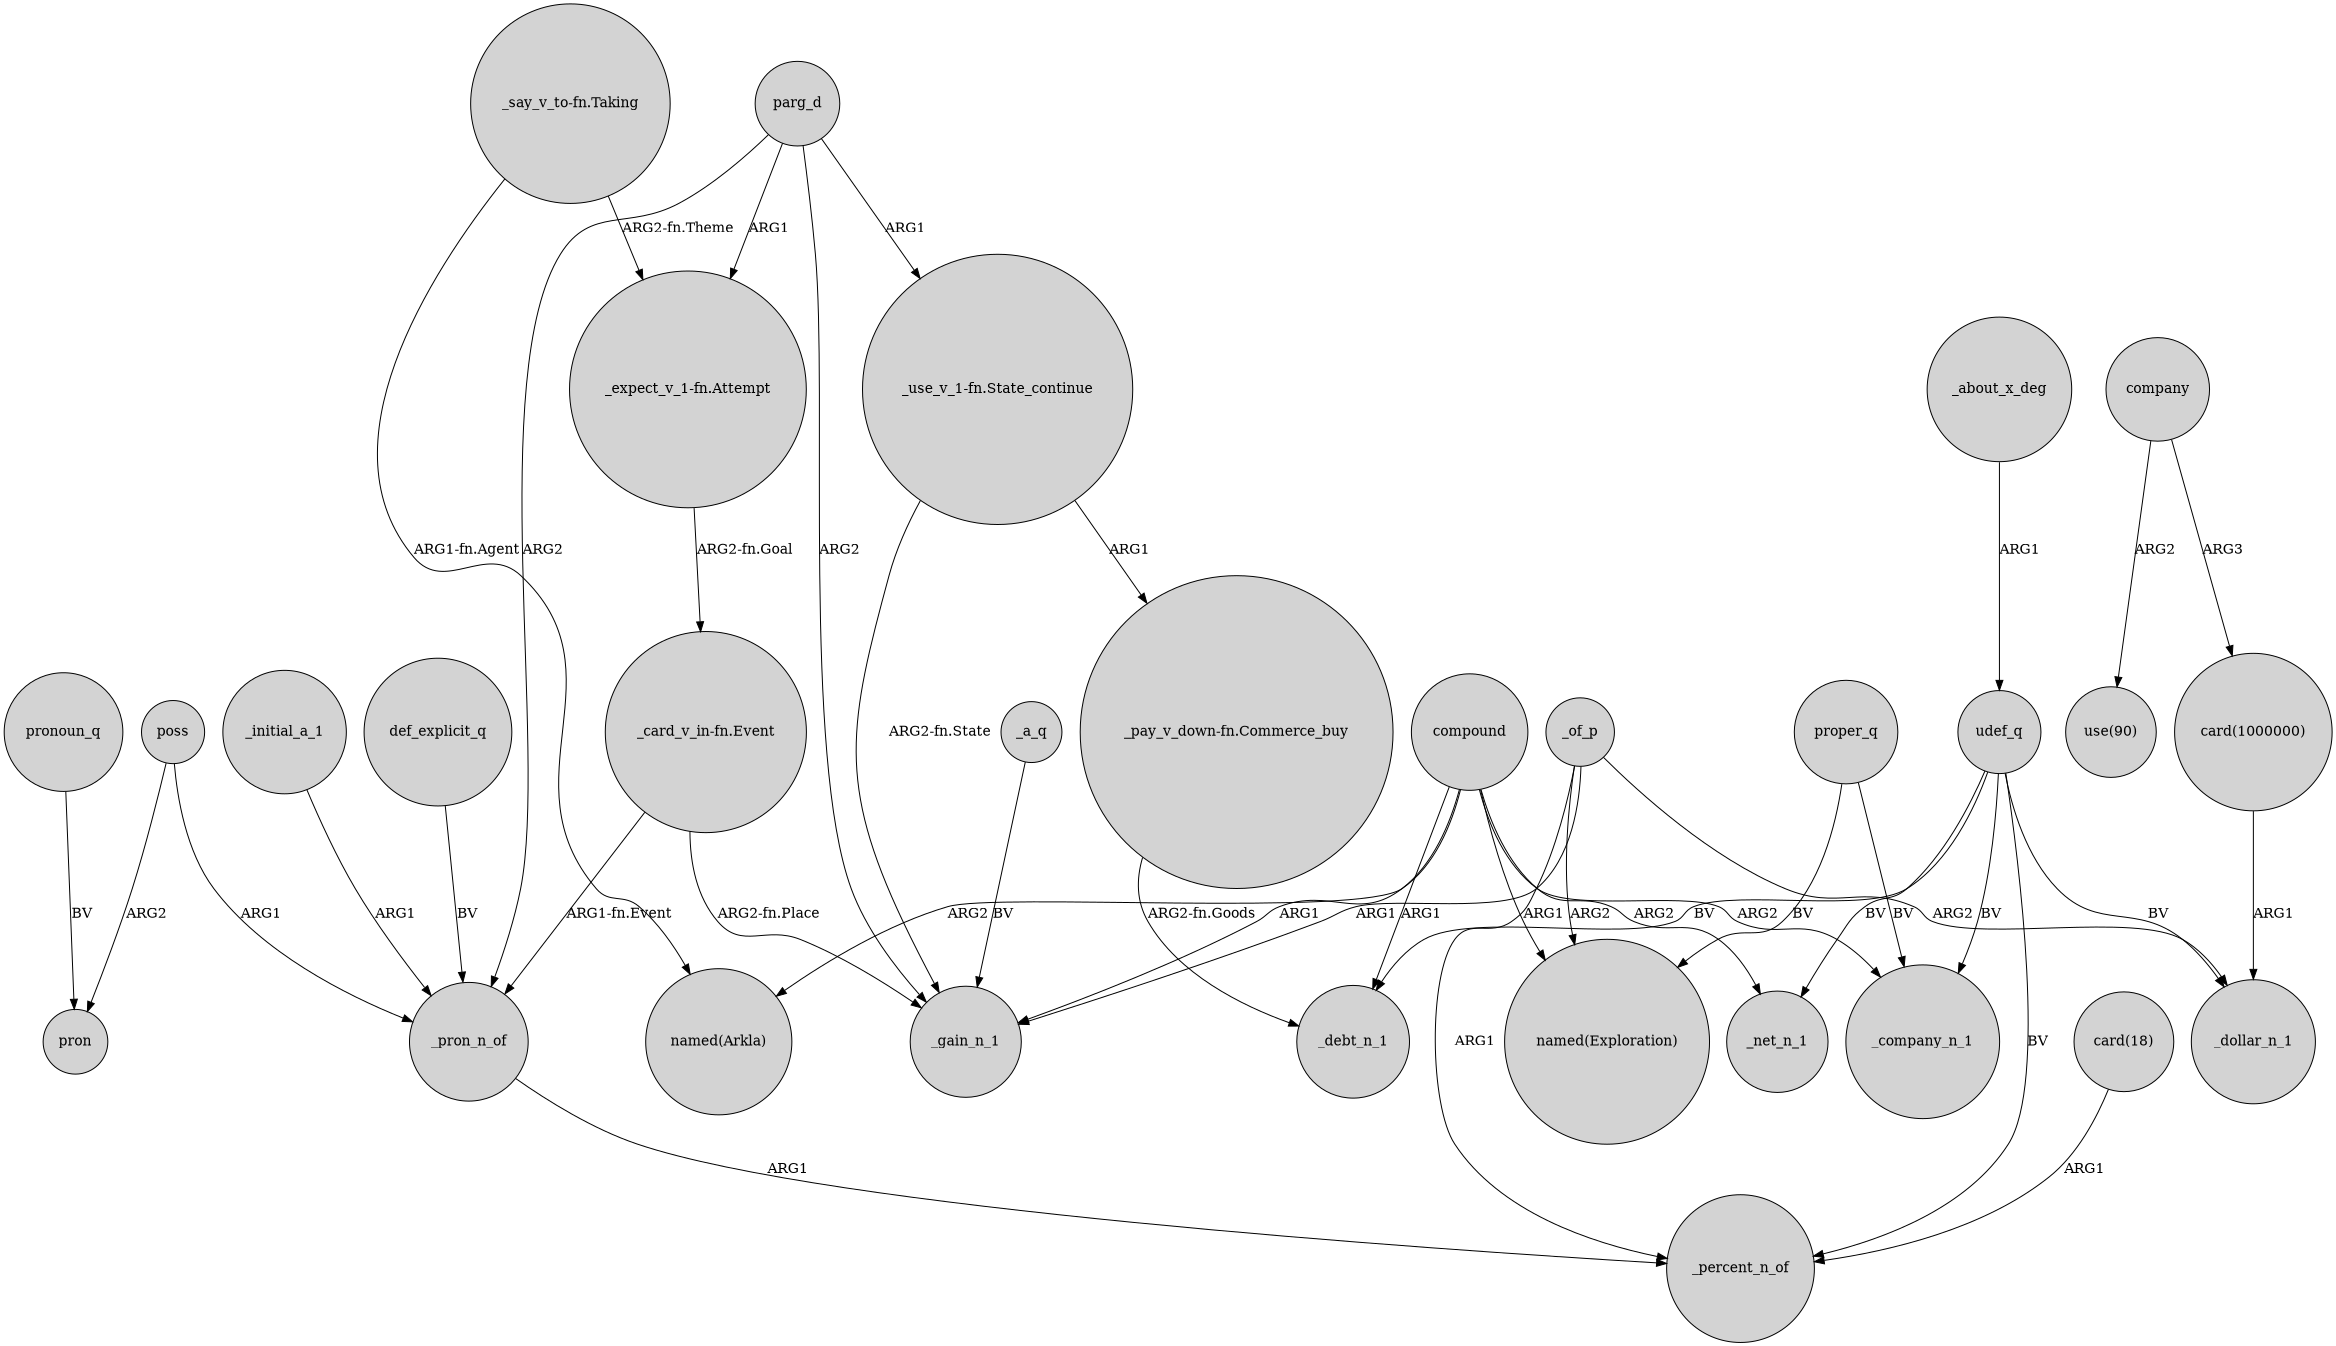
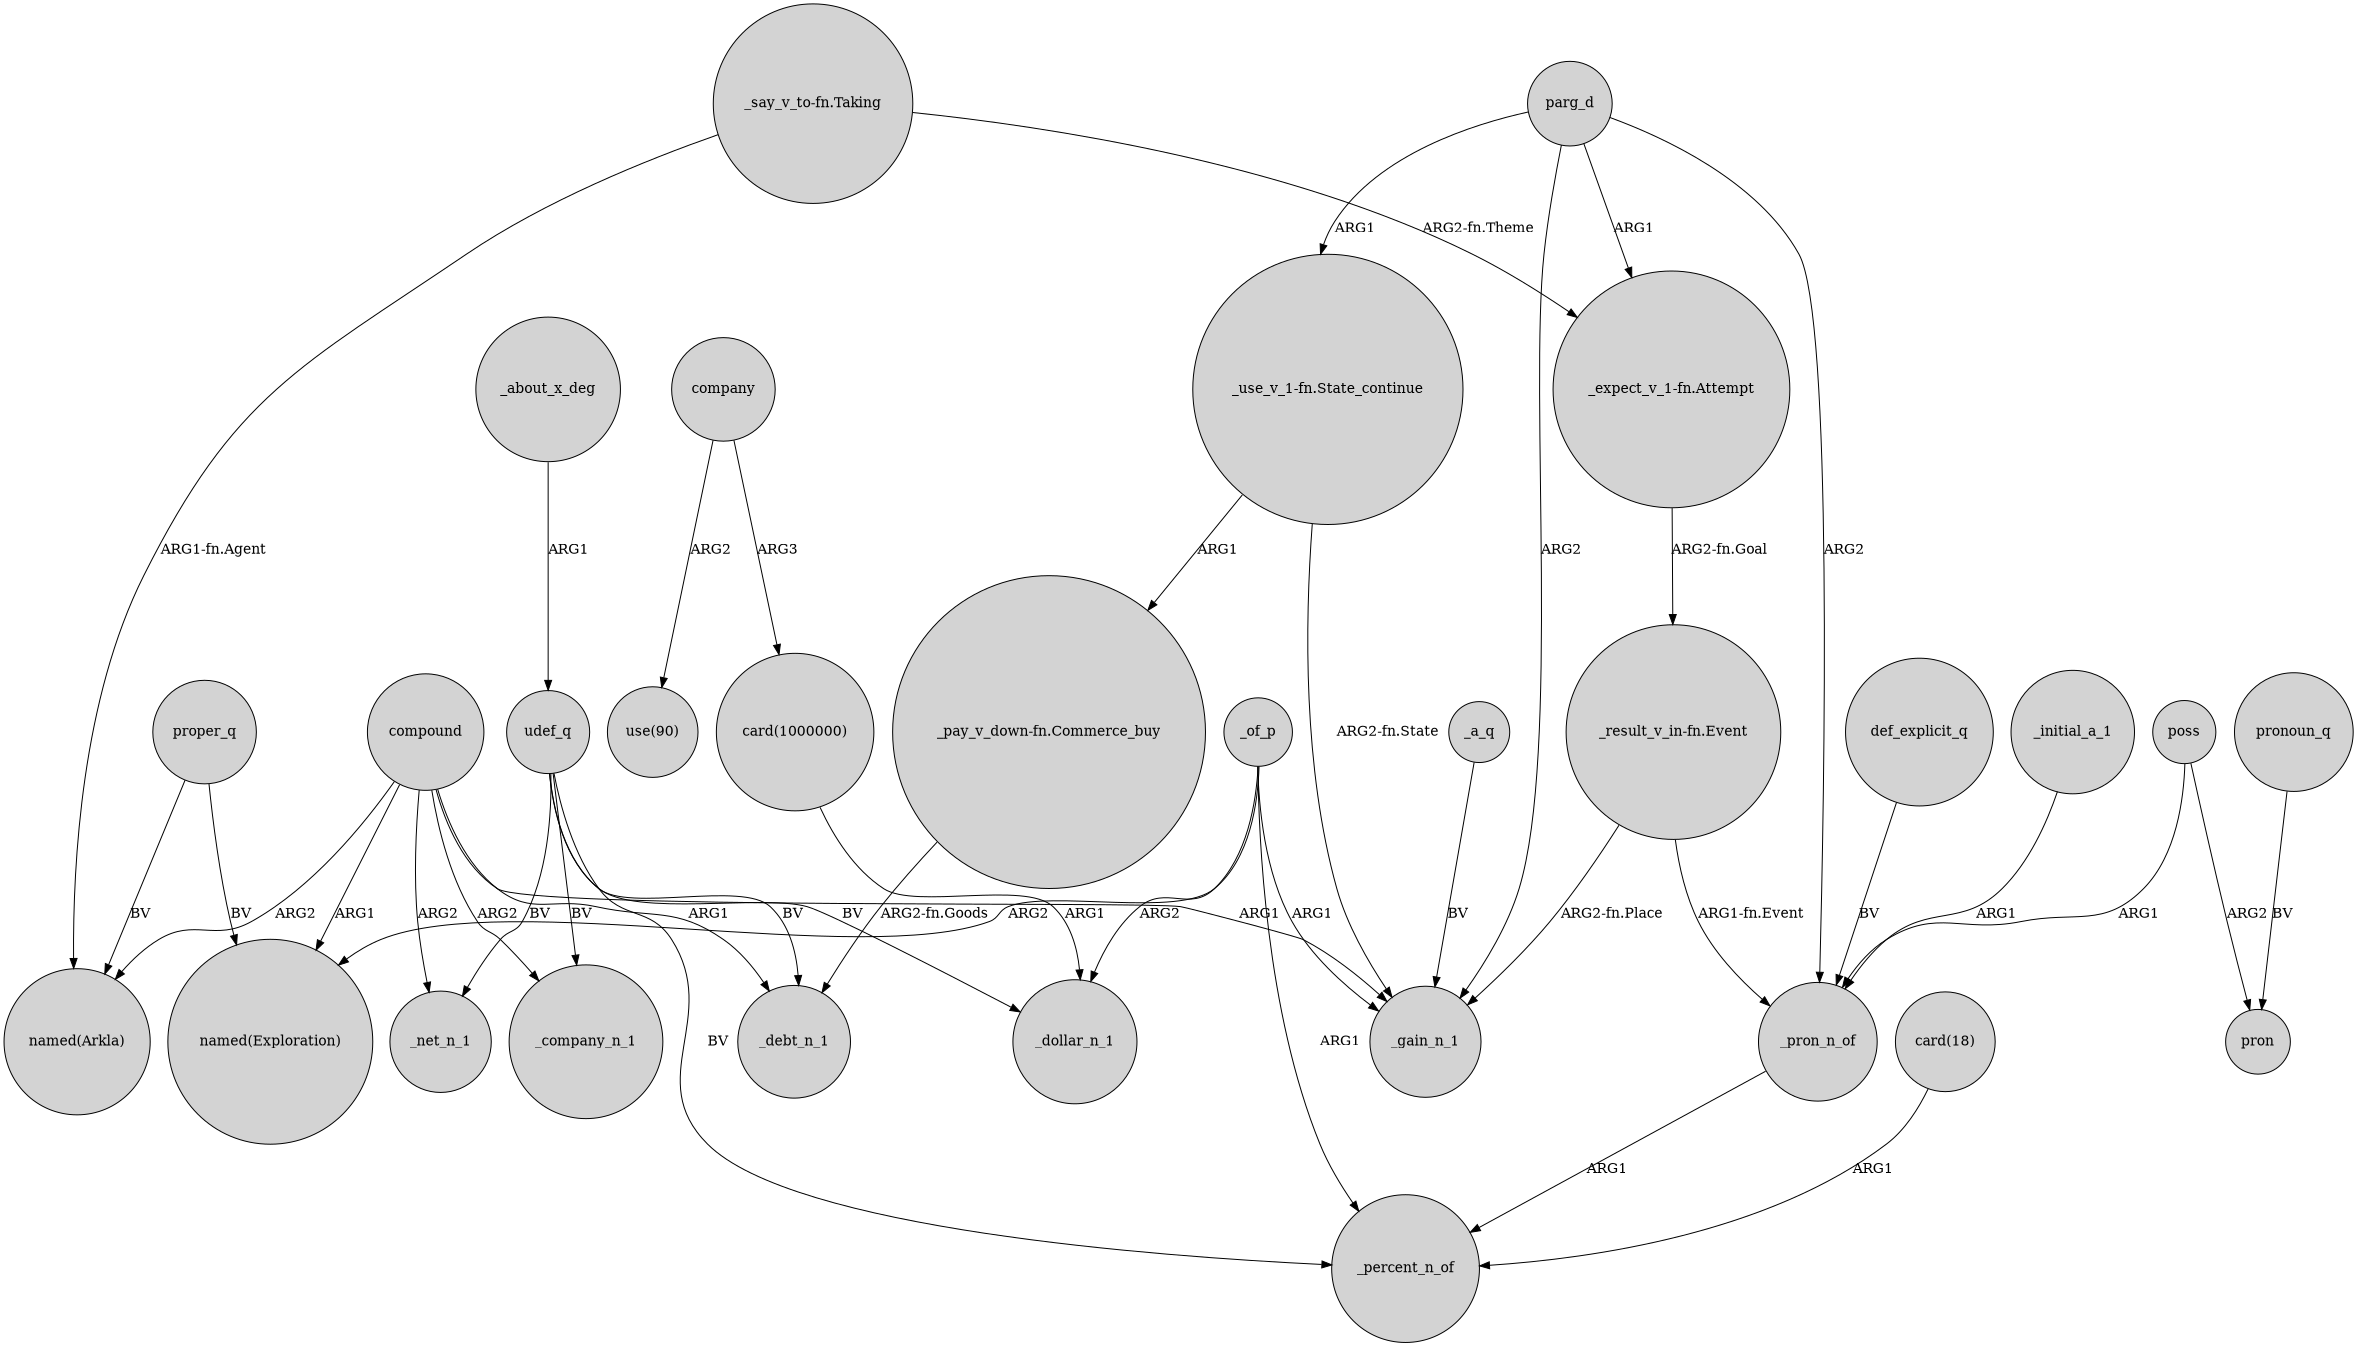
(706, 732) -> (1673, 732)
(1880, 870) -> (147, 872)
